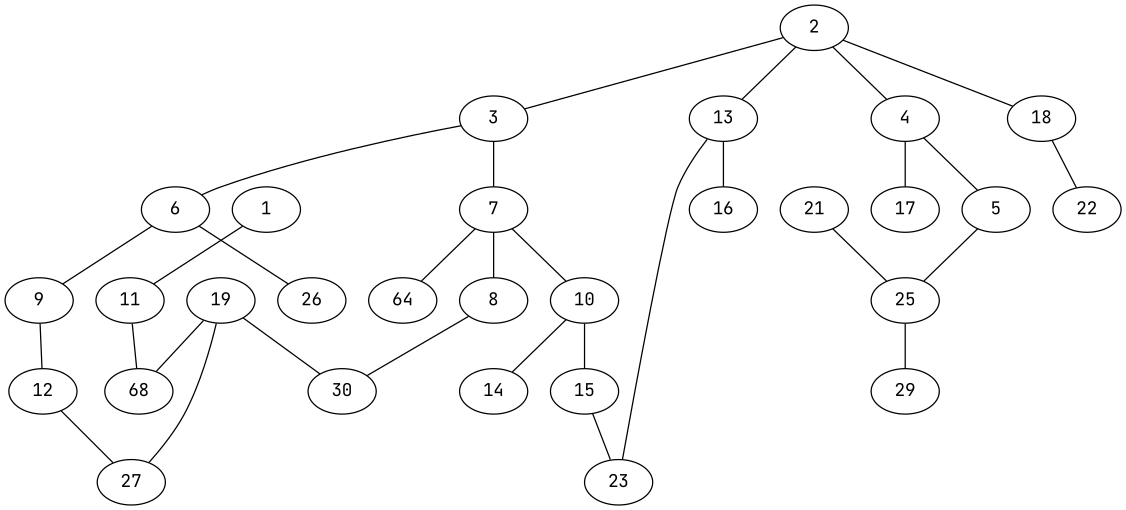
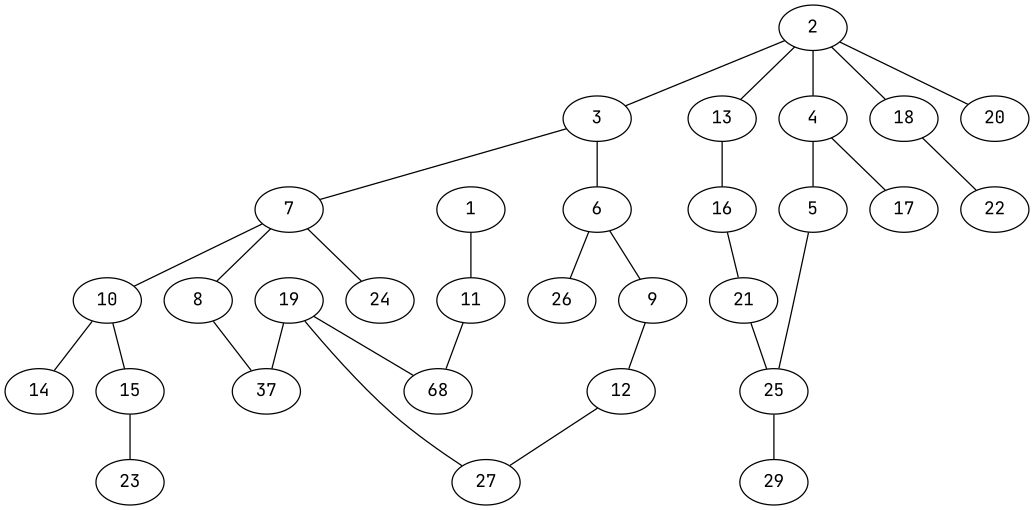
none -> (995, 119)
none -> (733, 255)
(653, 295) -> none
(403, 300) -> (380, 300)
(342, 391) -> (266, 391)
